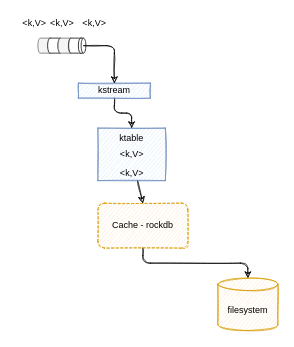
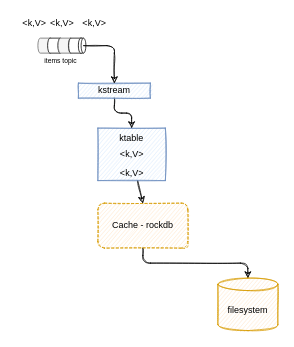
none -> (60, 60)
